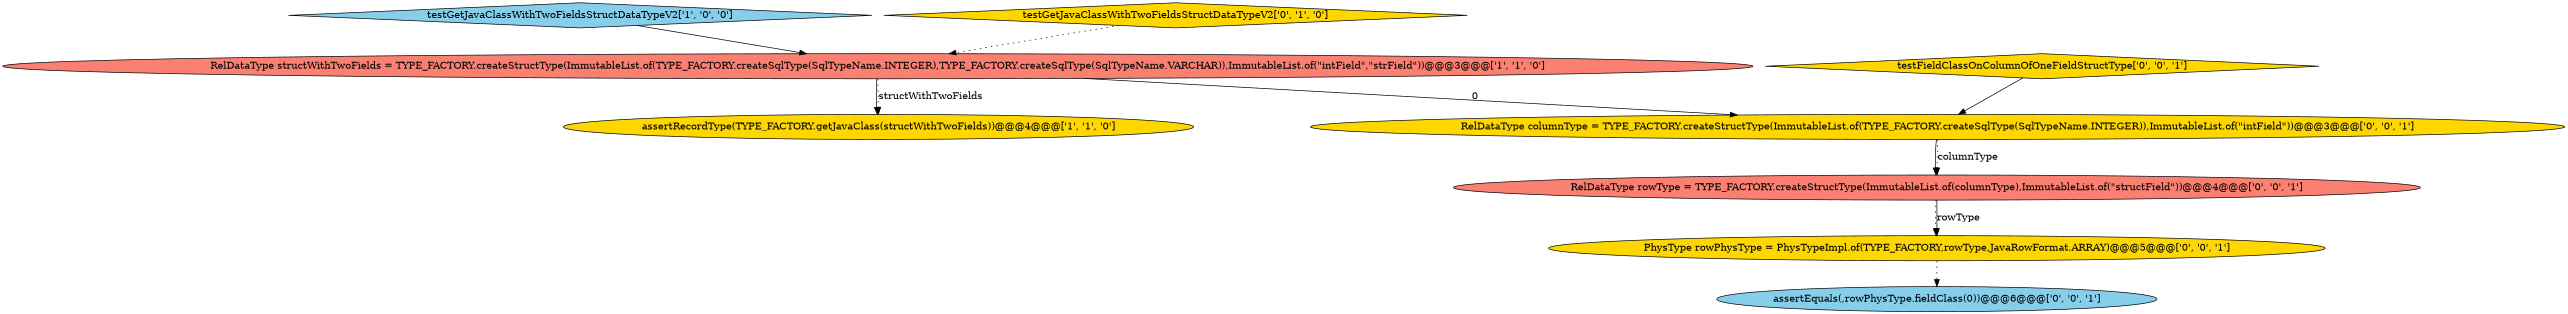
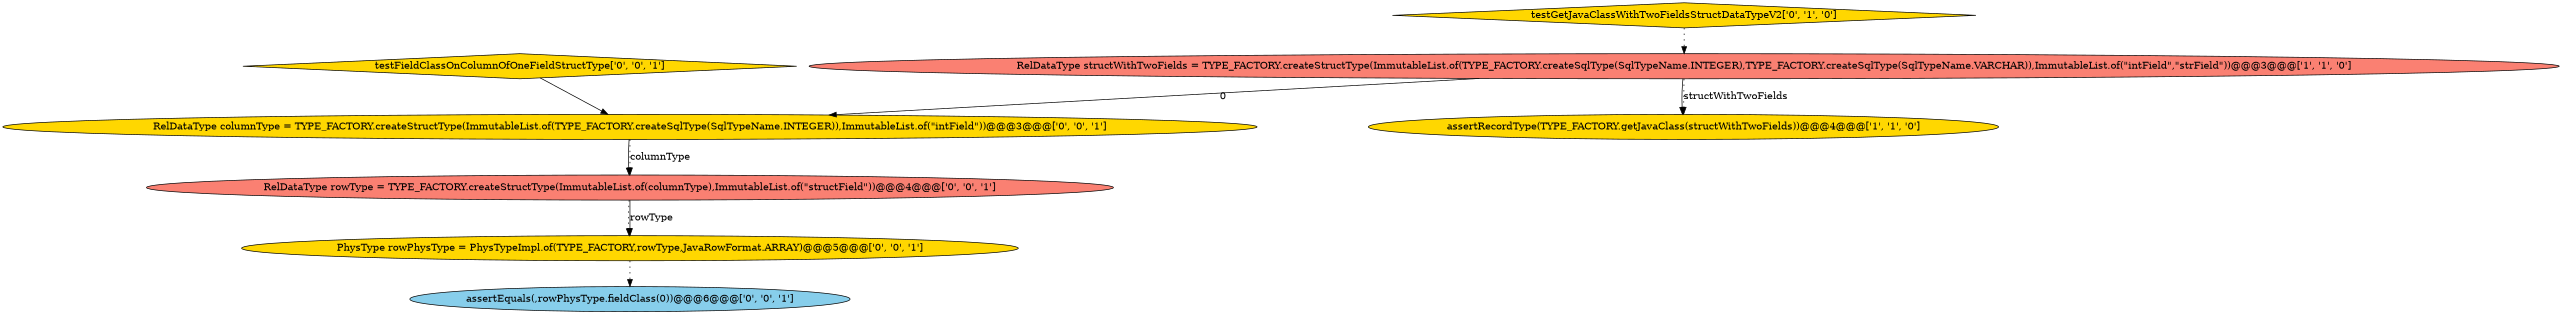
(580, 15) -> none
